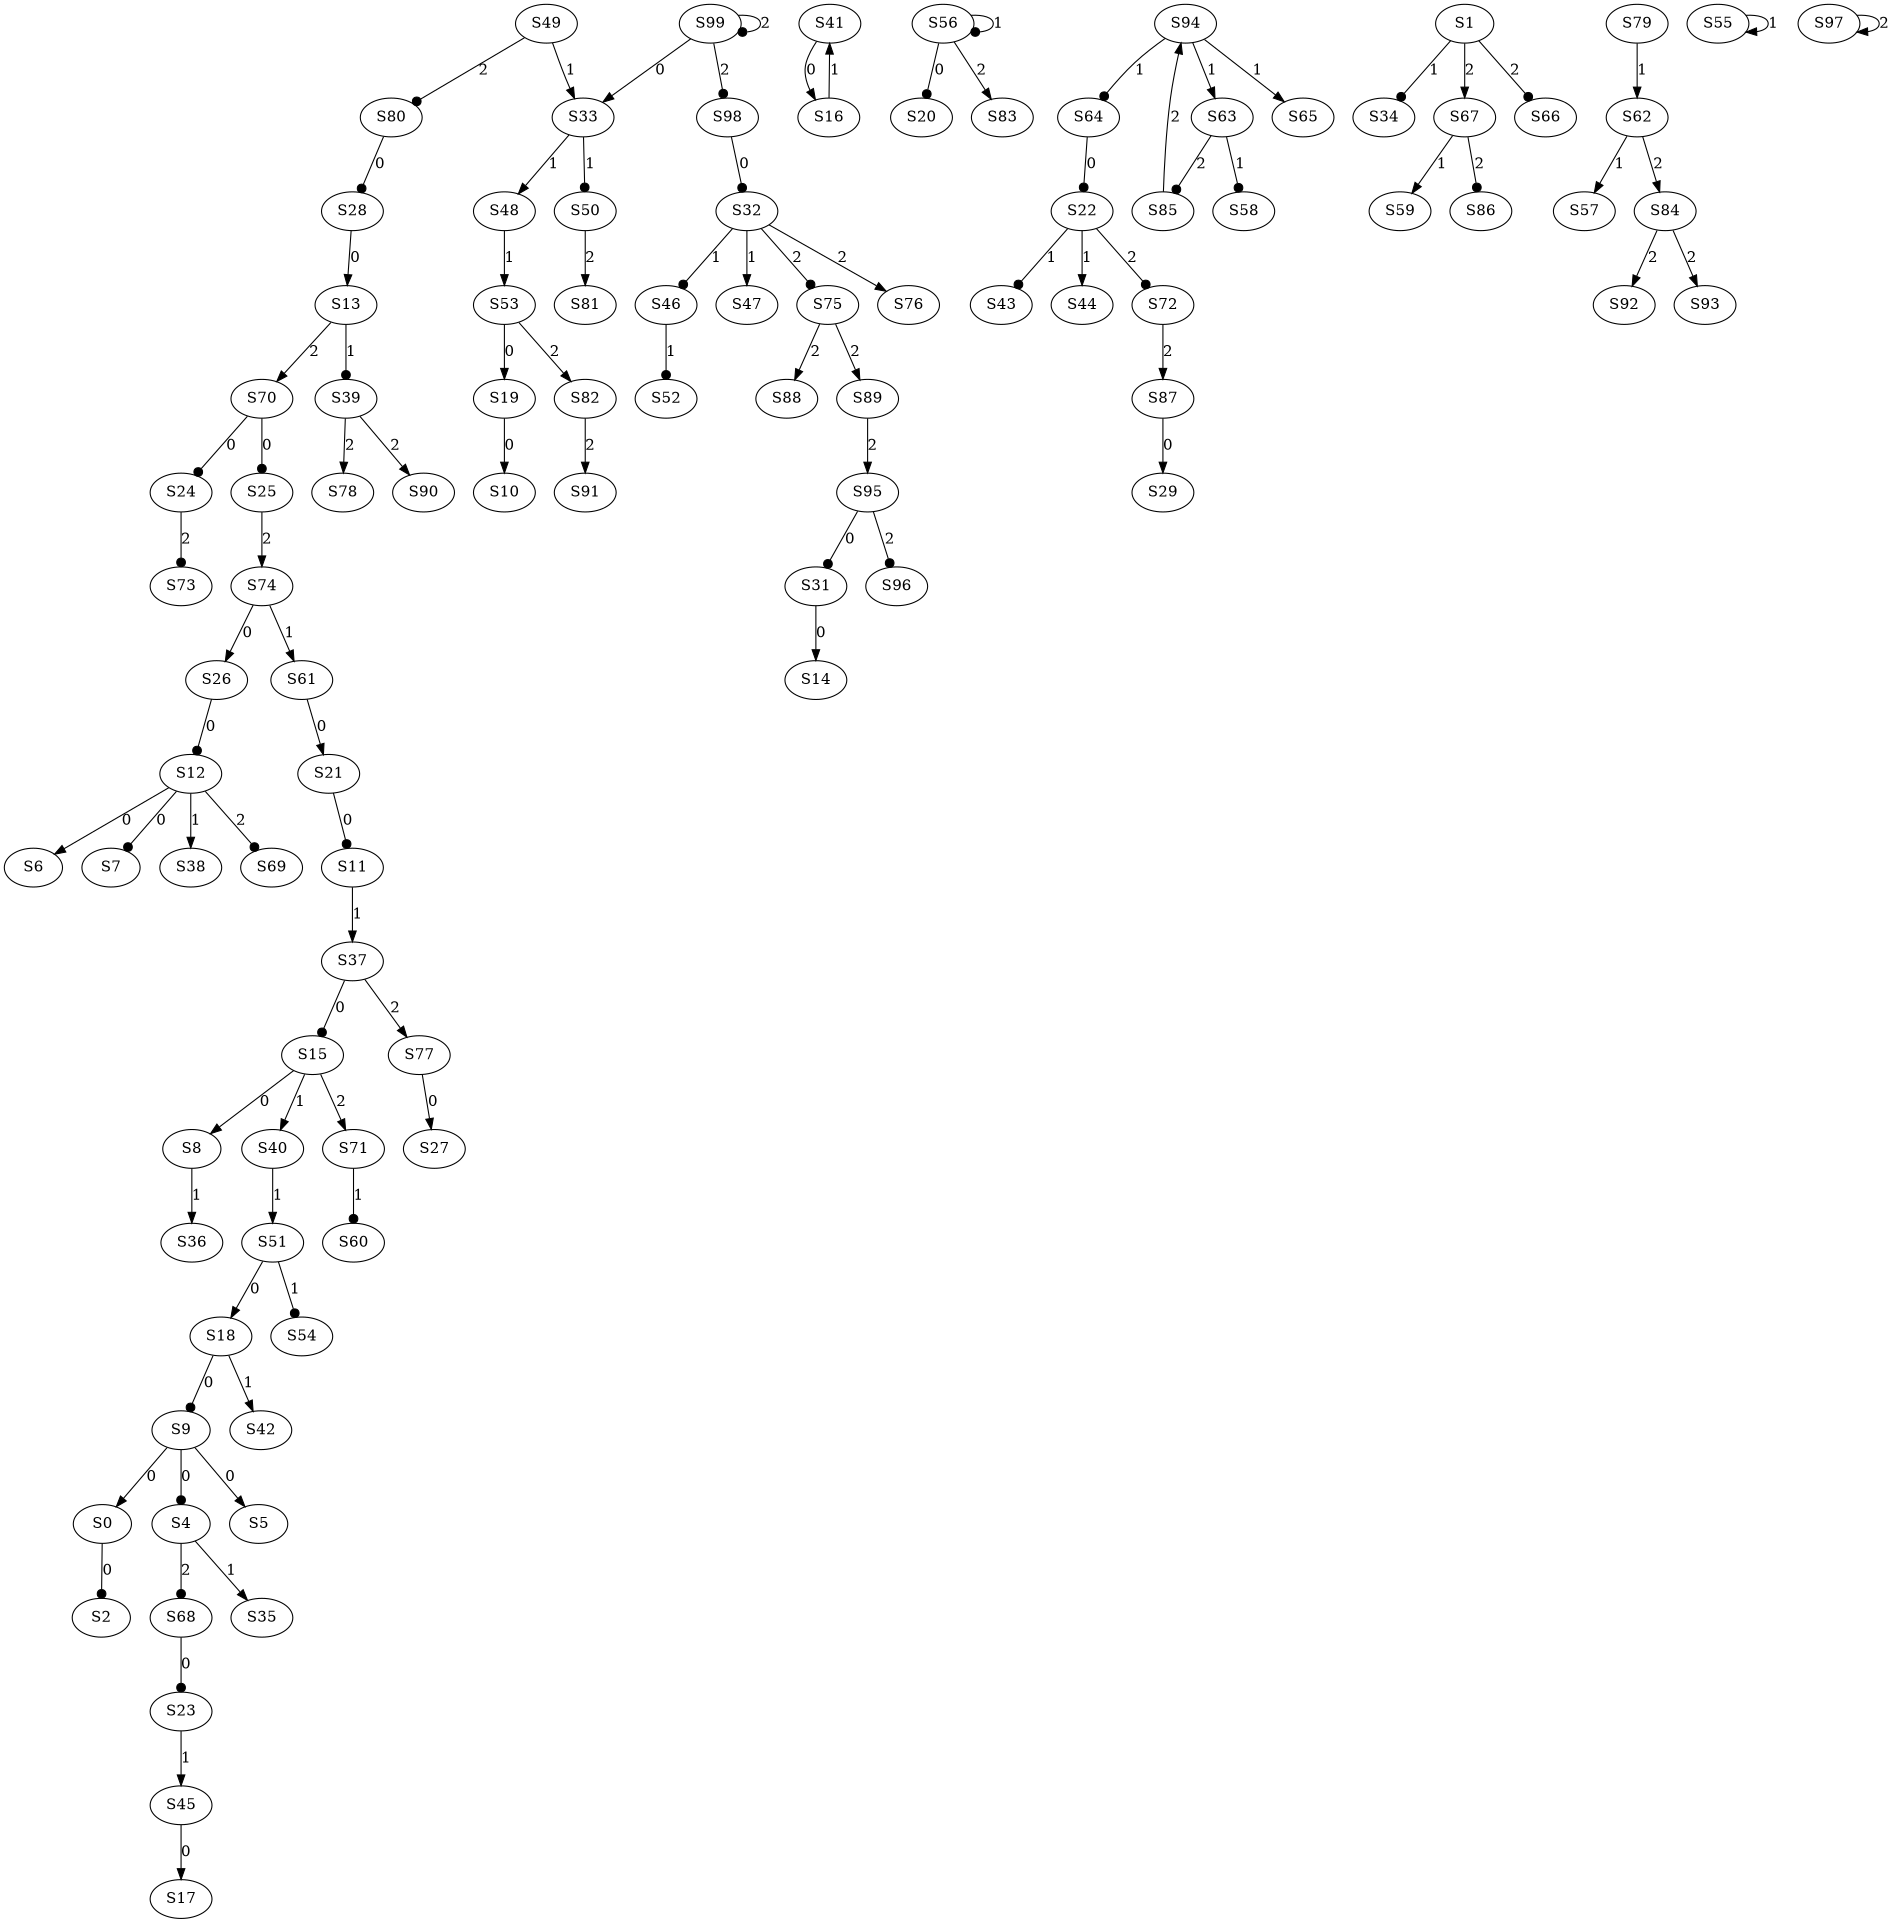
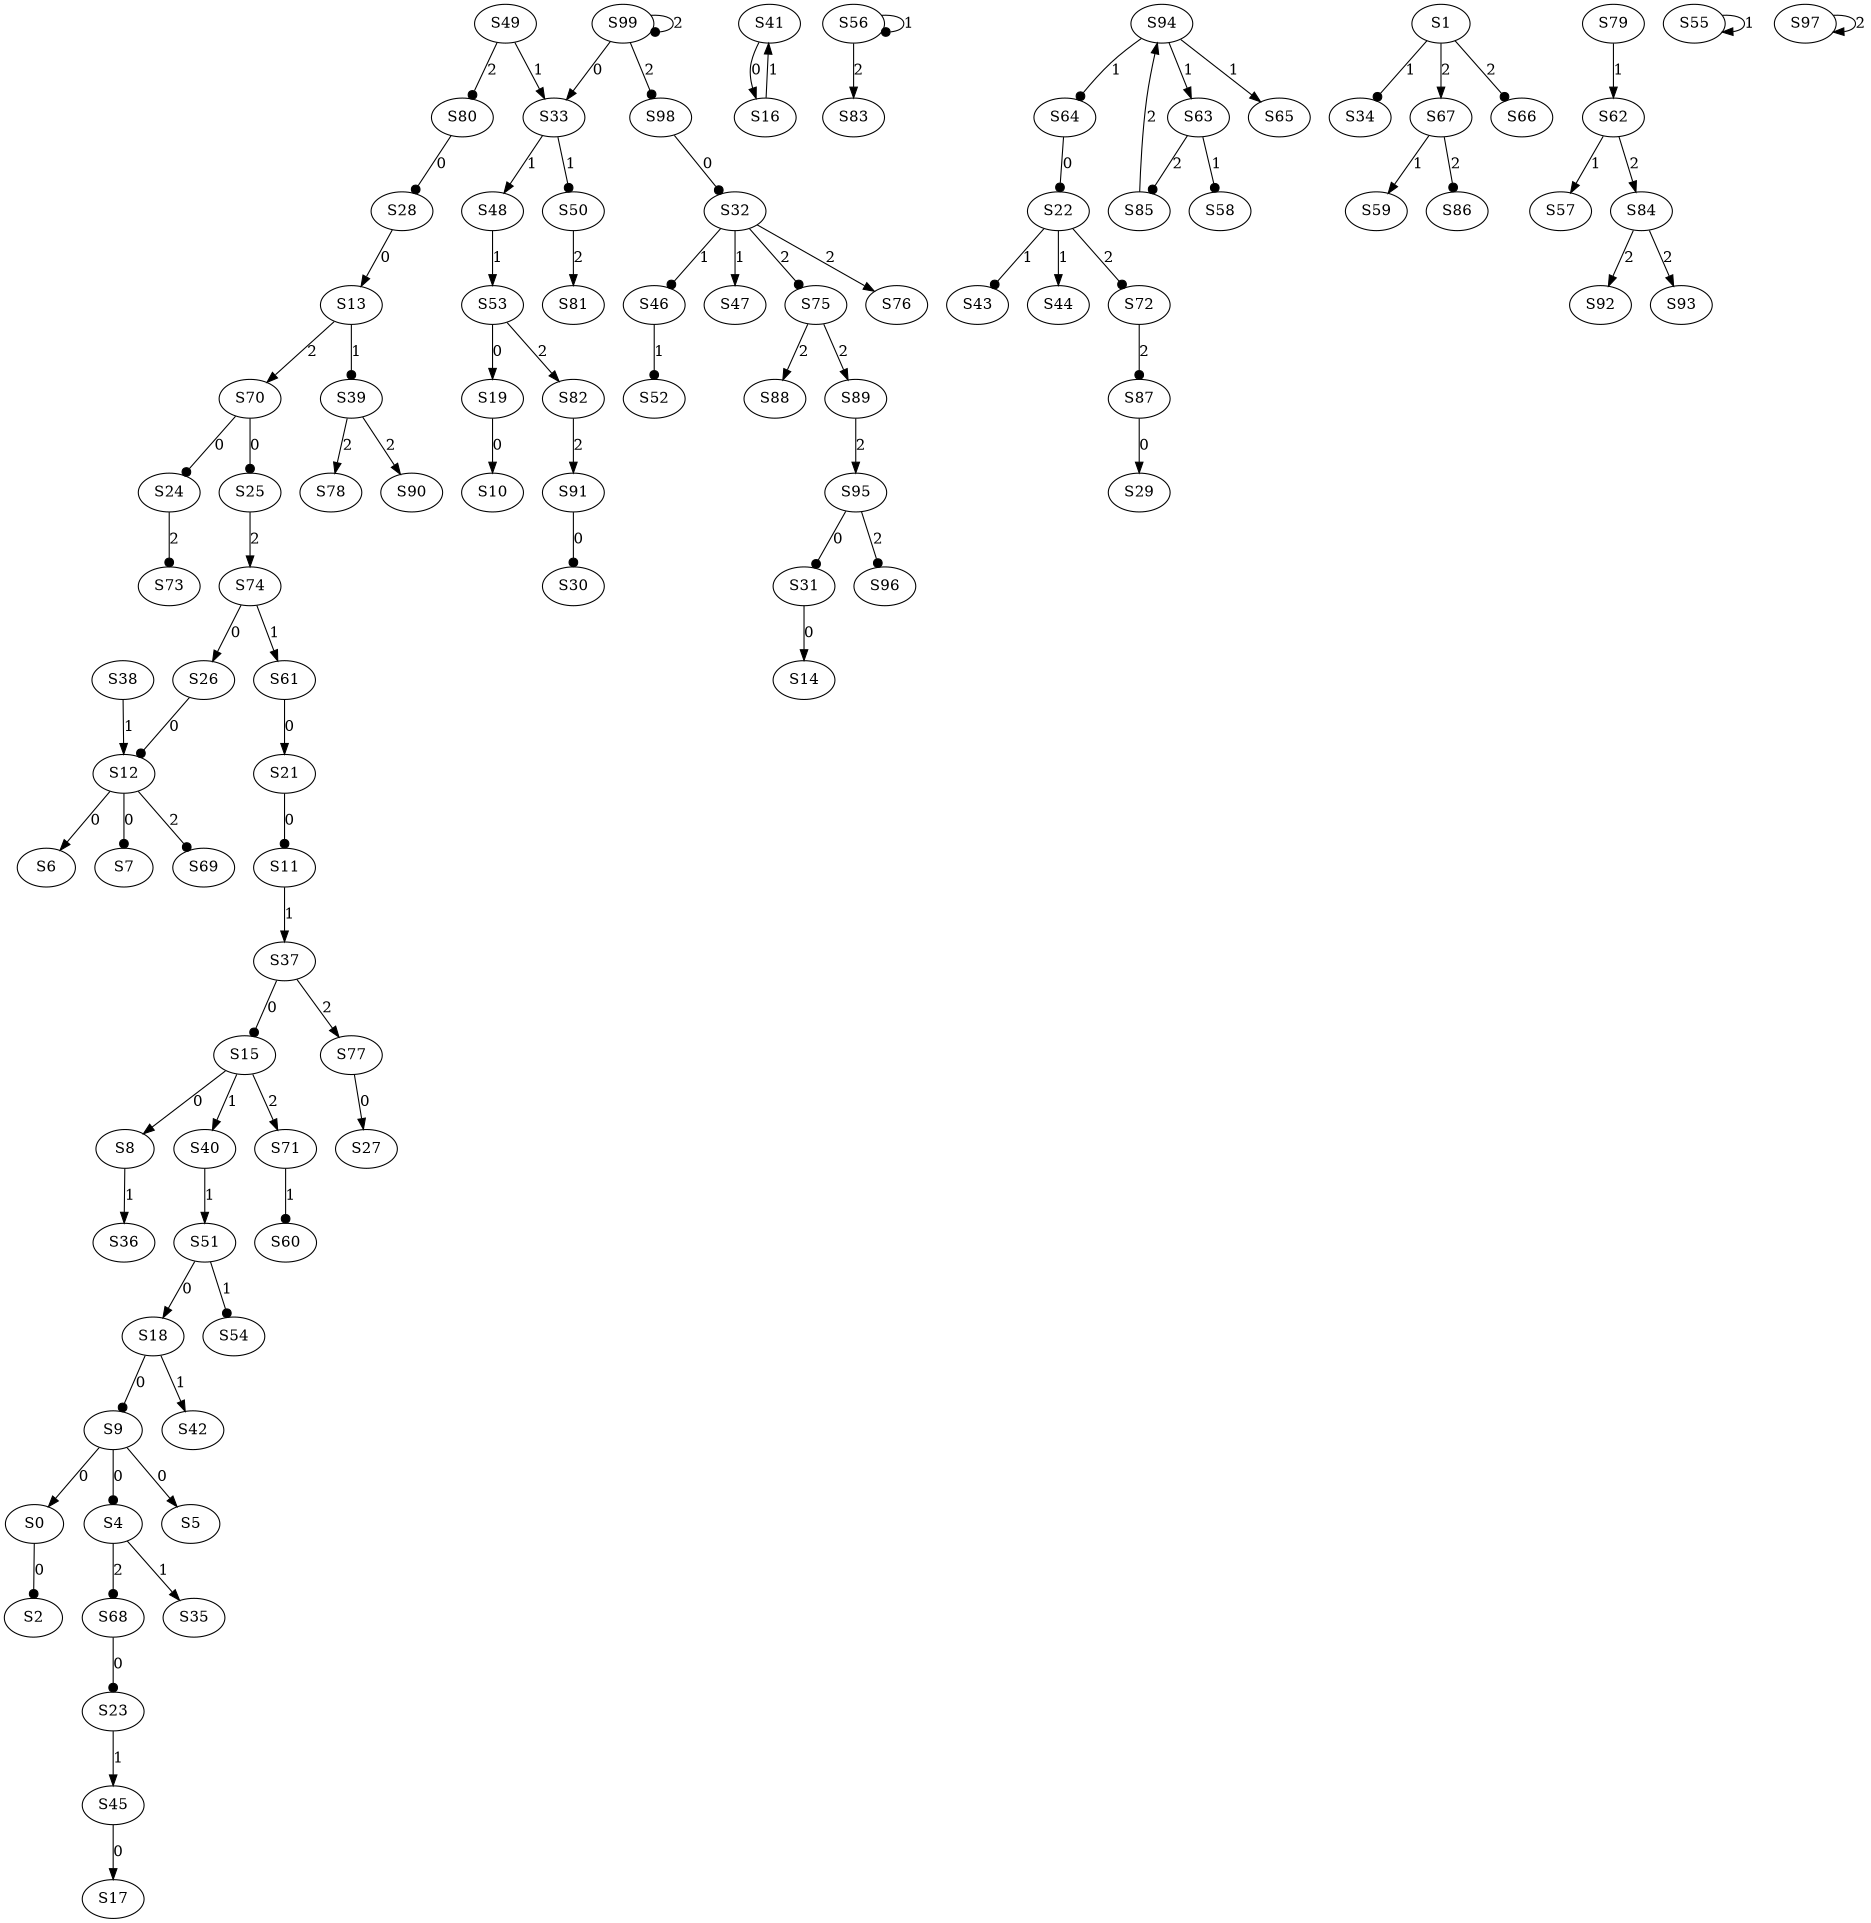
(922, 117) -> none
(1163, 347) -> (1139, 348)
none -> (573, 586)
(191, 815) -> (123, 722)
